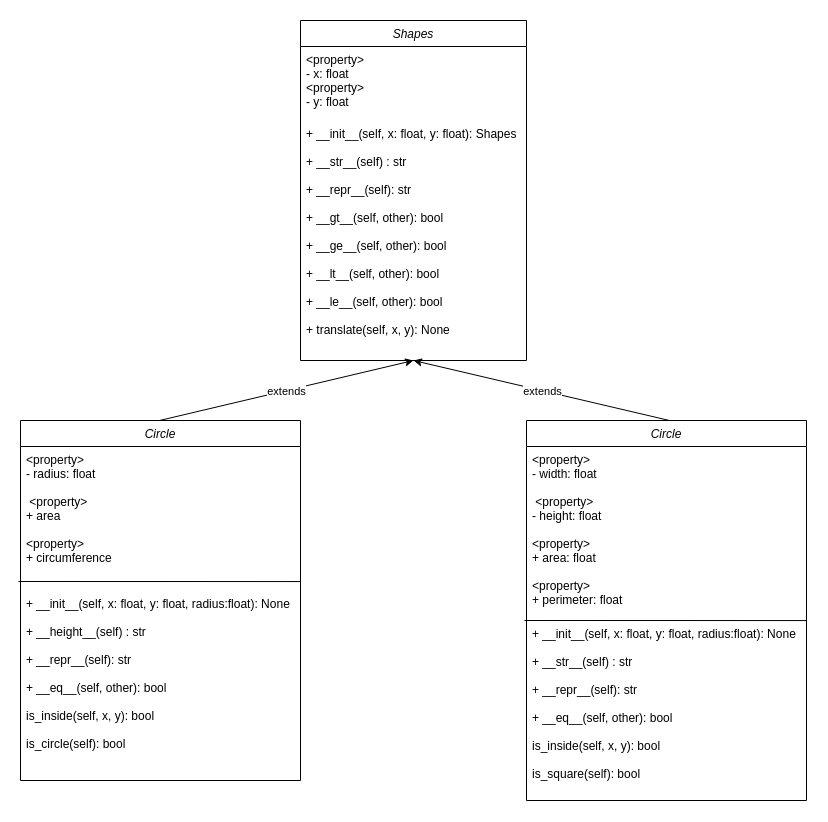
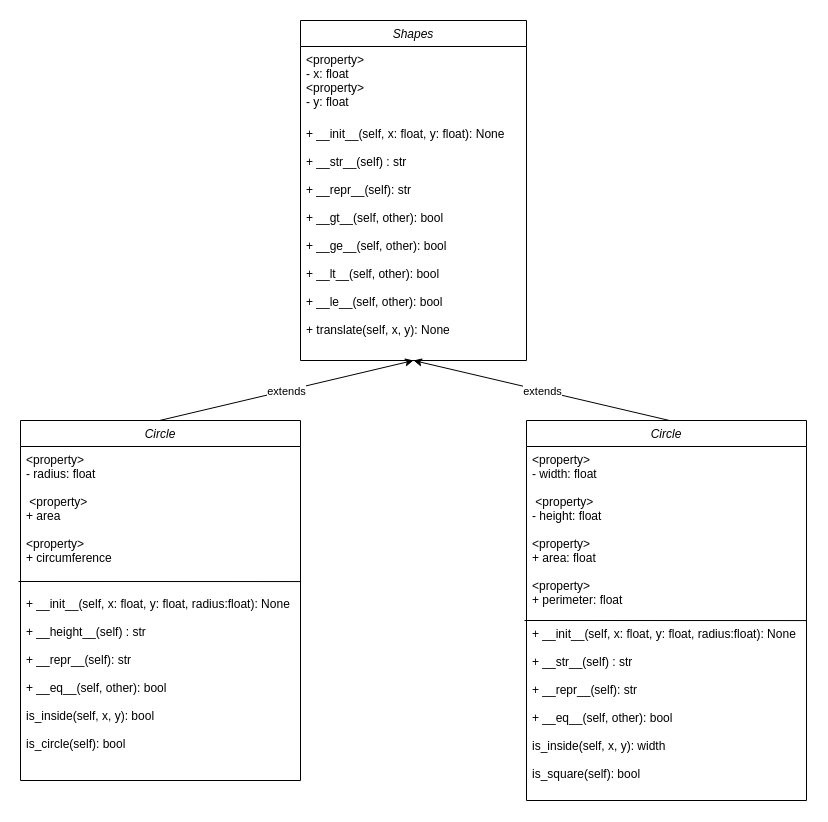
(429, 134) -> (422, 134)
(687, 634) -> (687, 634)
